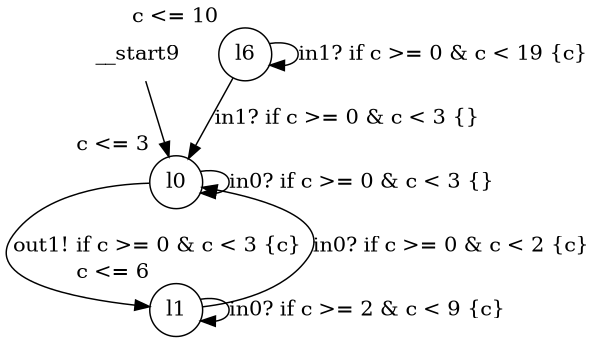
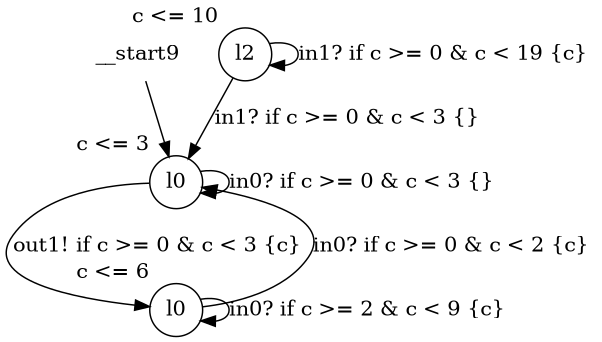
(245, 54) -> (245, 54)
(176, 310) -> (176, 310)
